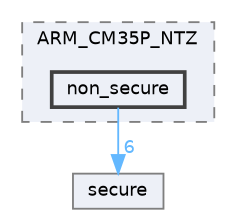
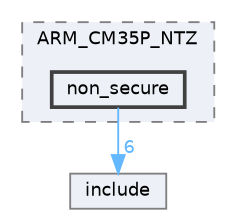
(118, 191) -> (118, 191)
